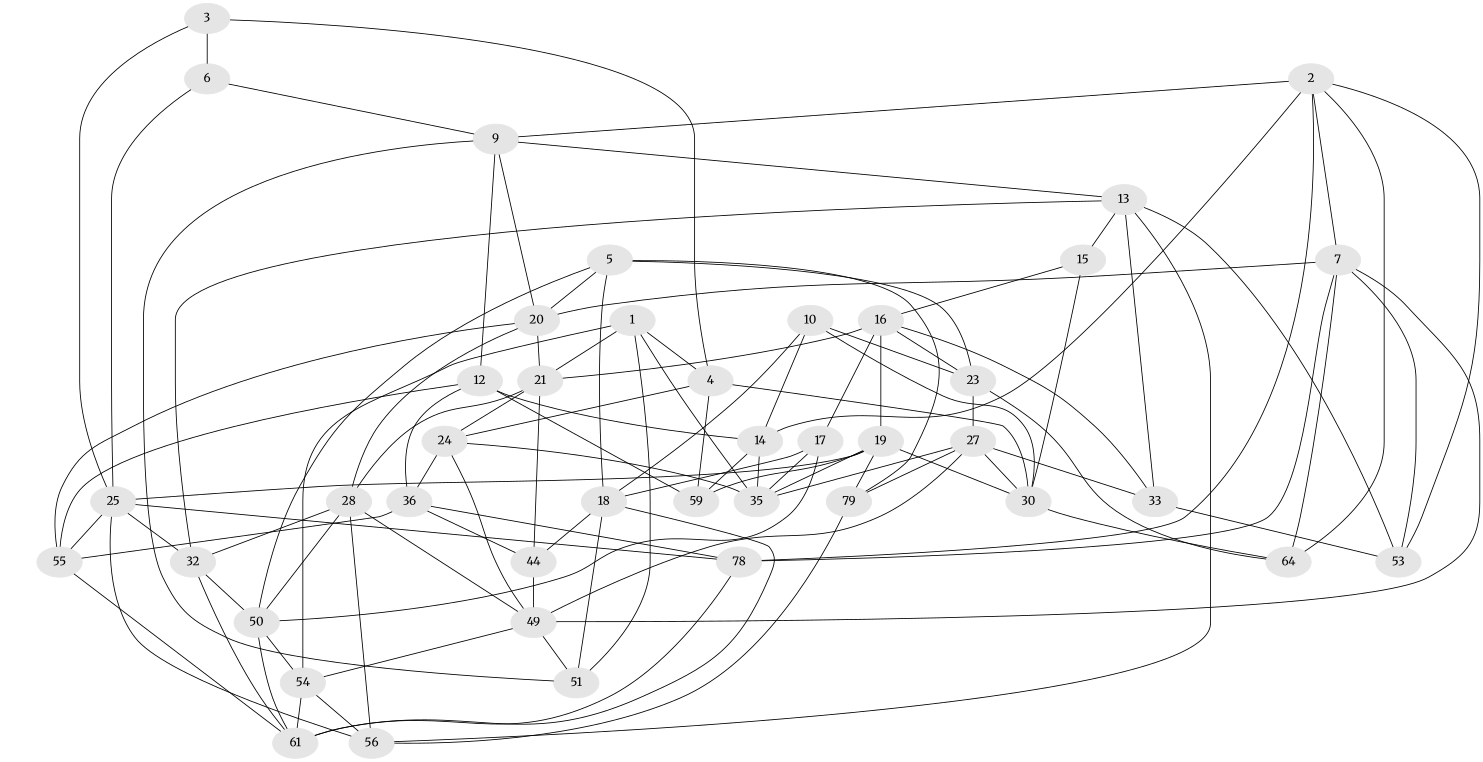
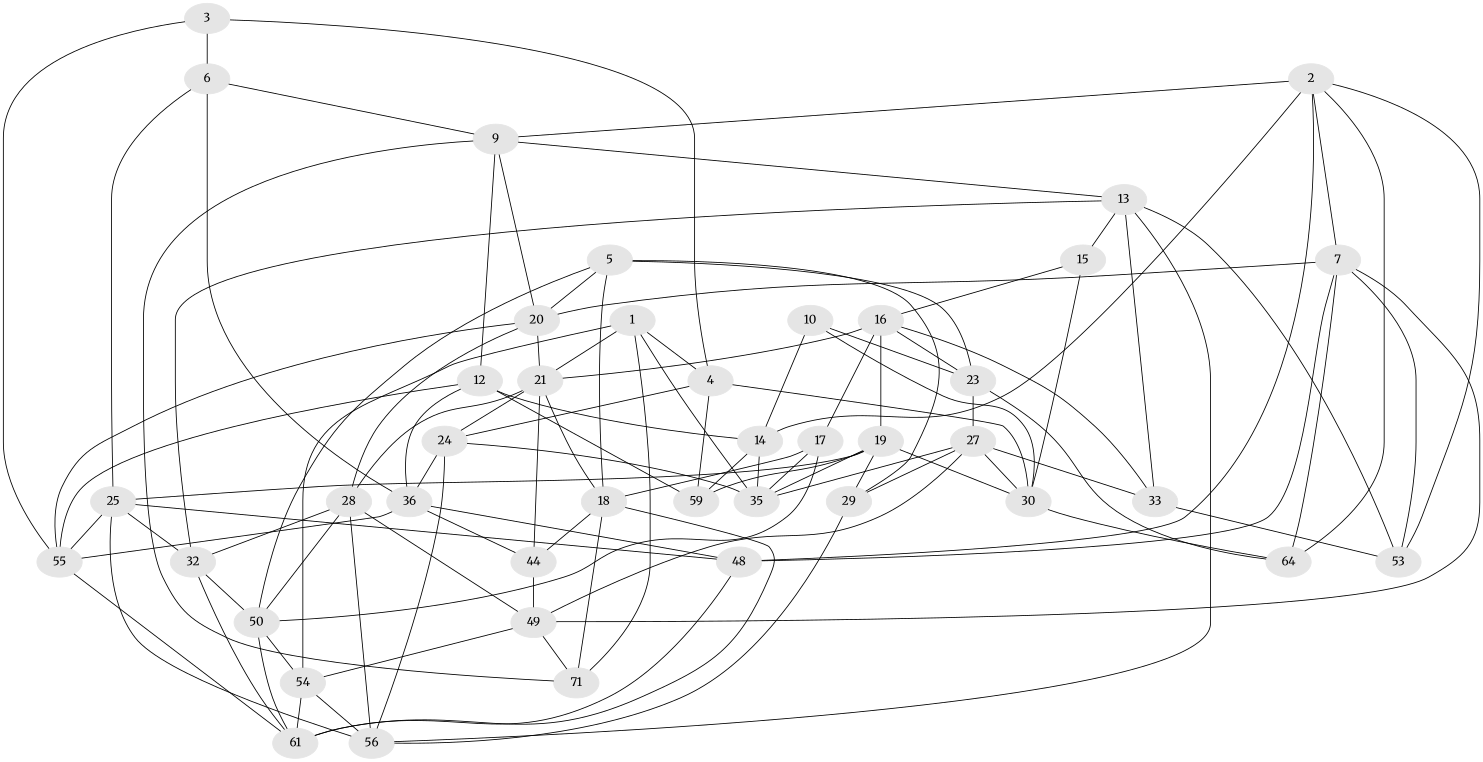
(80, 233) -> (3, 232)
none -> (224, 329)
(715, 418) -> (568, 443)
(849, 502) -> (849, 502)
(483, 529) -> (421, 595)
(739, 562) -> (739, 562)
(576, 683) -> (576, 683)
